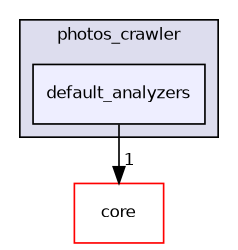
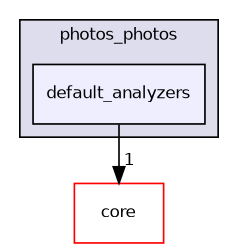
(119, 36) -> (119, 36)
